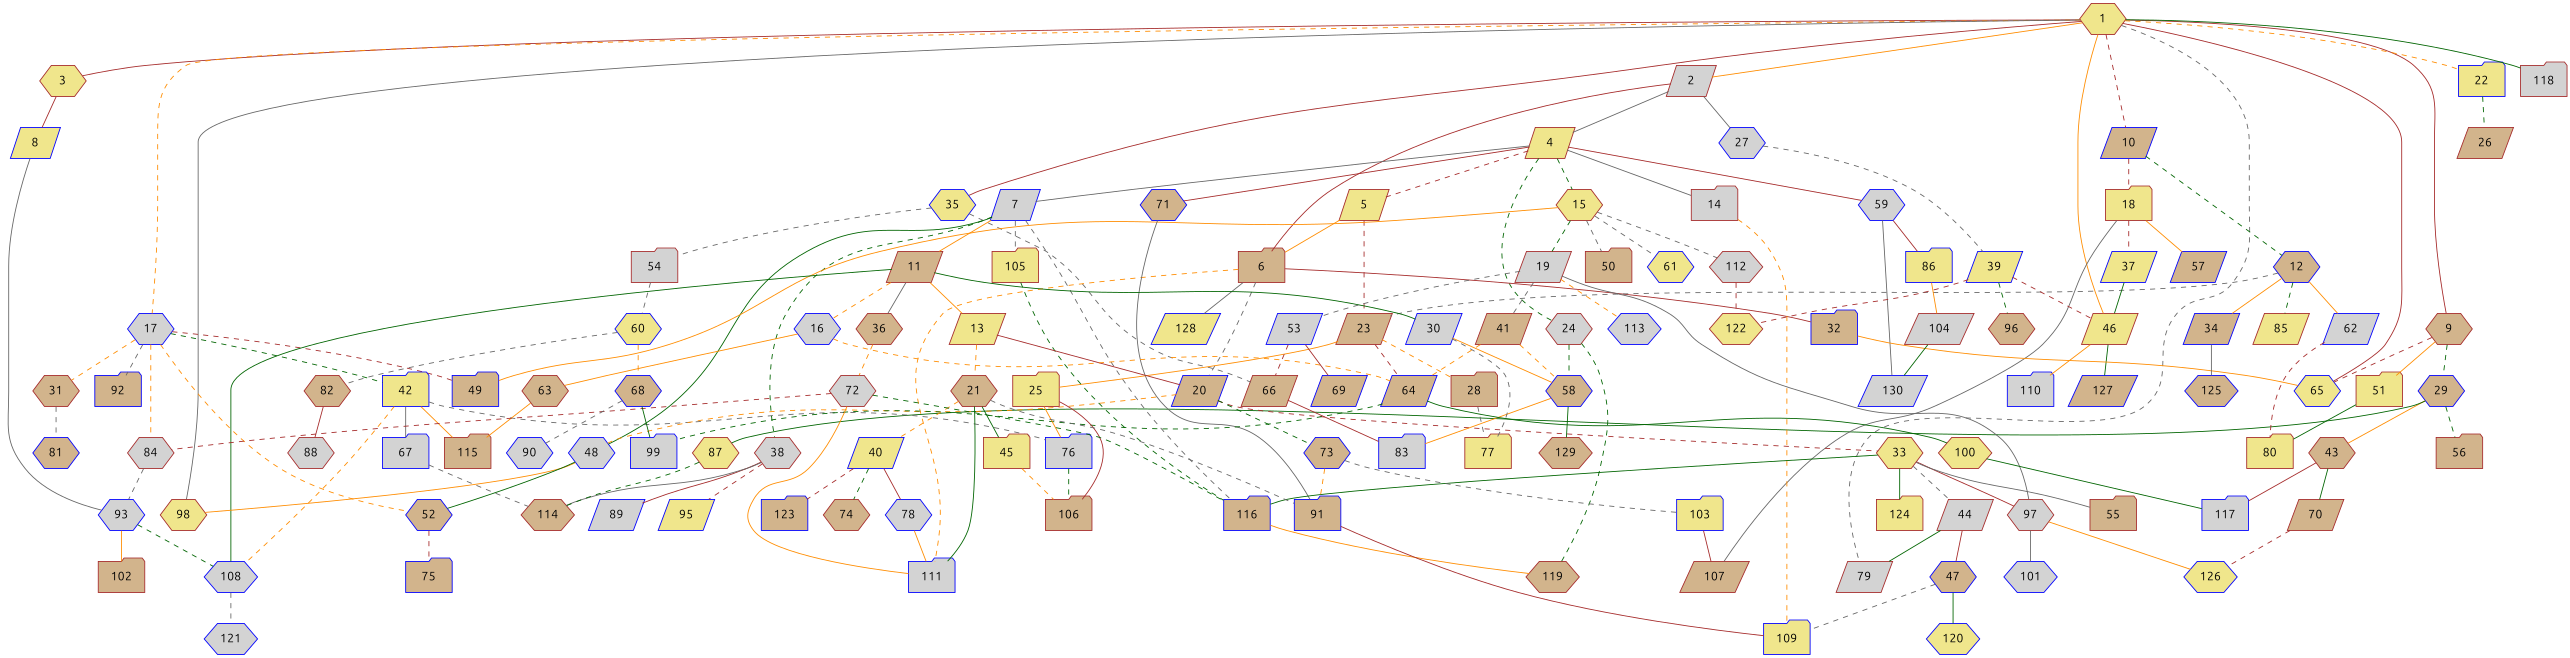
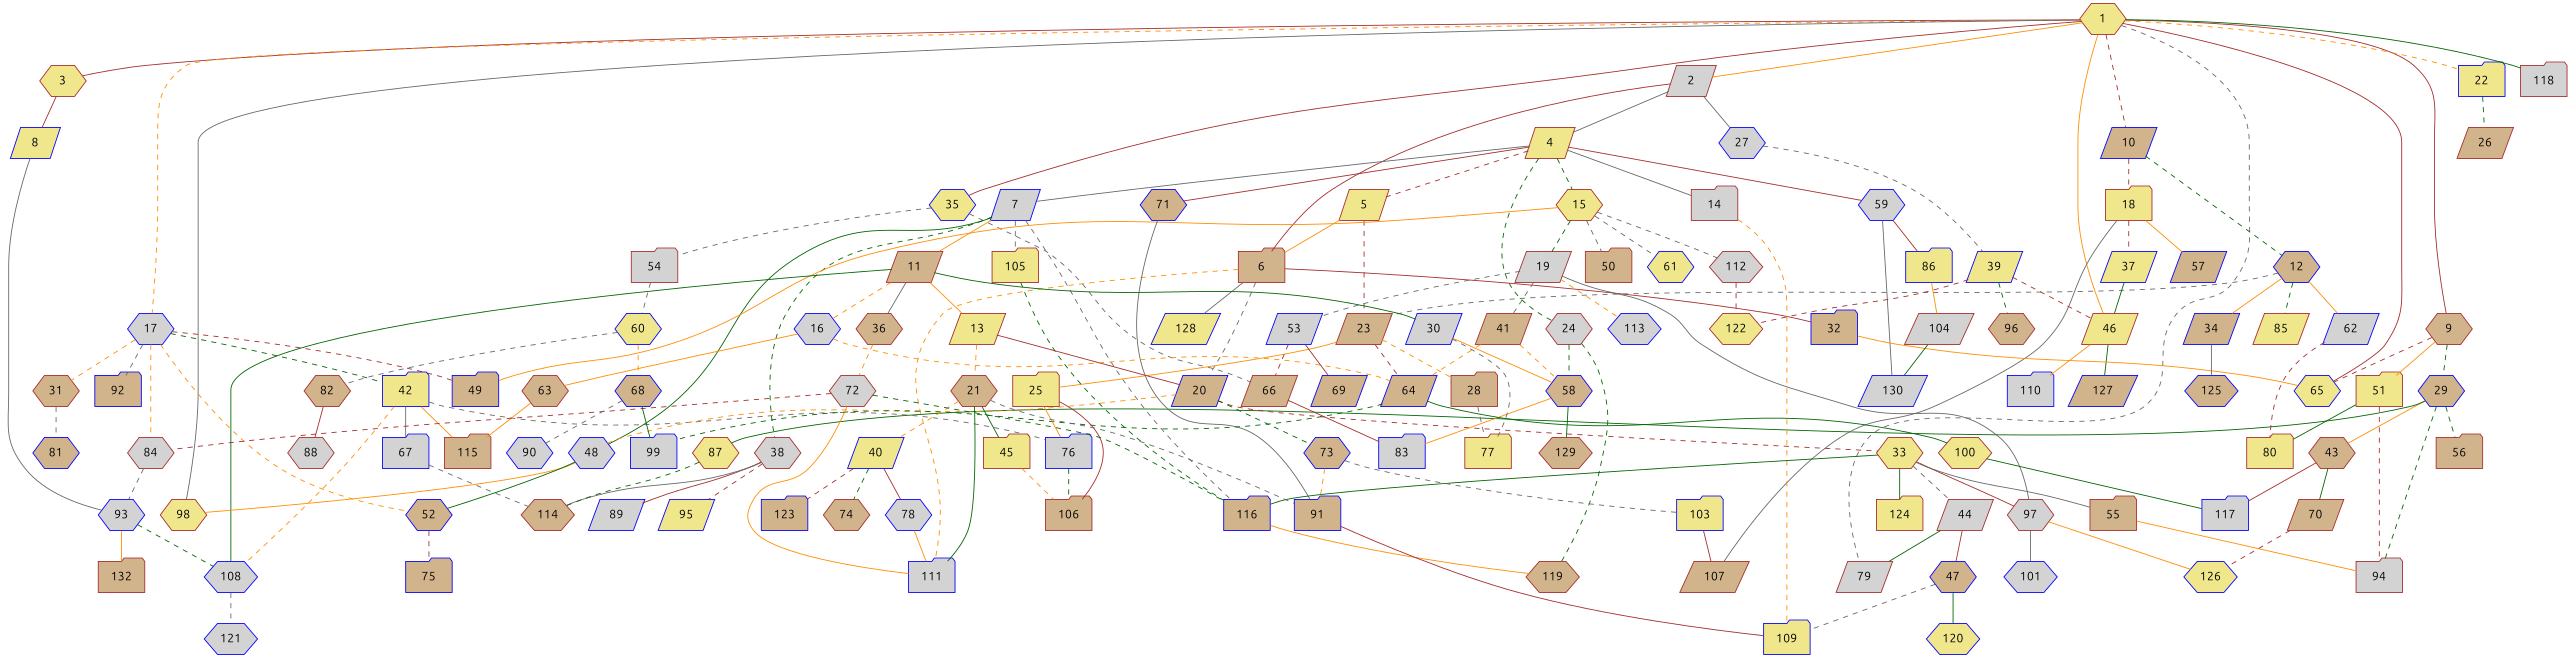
(122, 577) -> (122, 577)
none -> (2379, 577)
